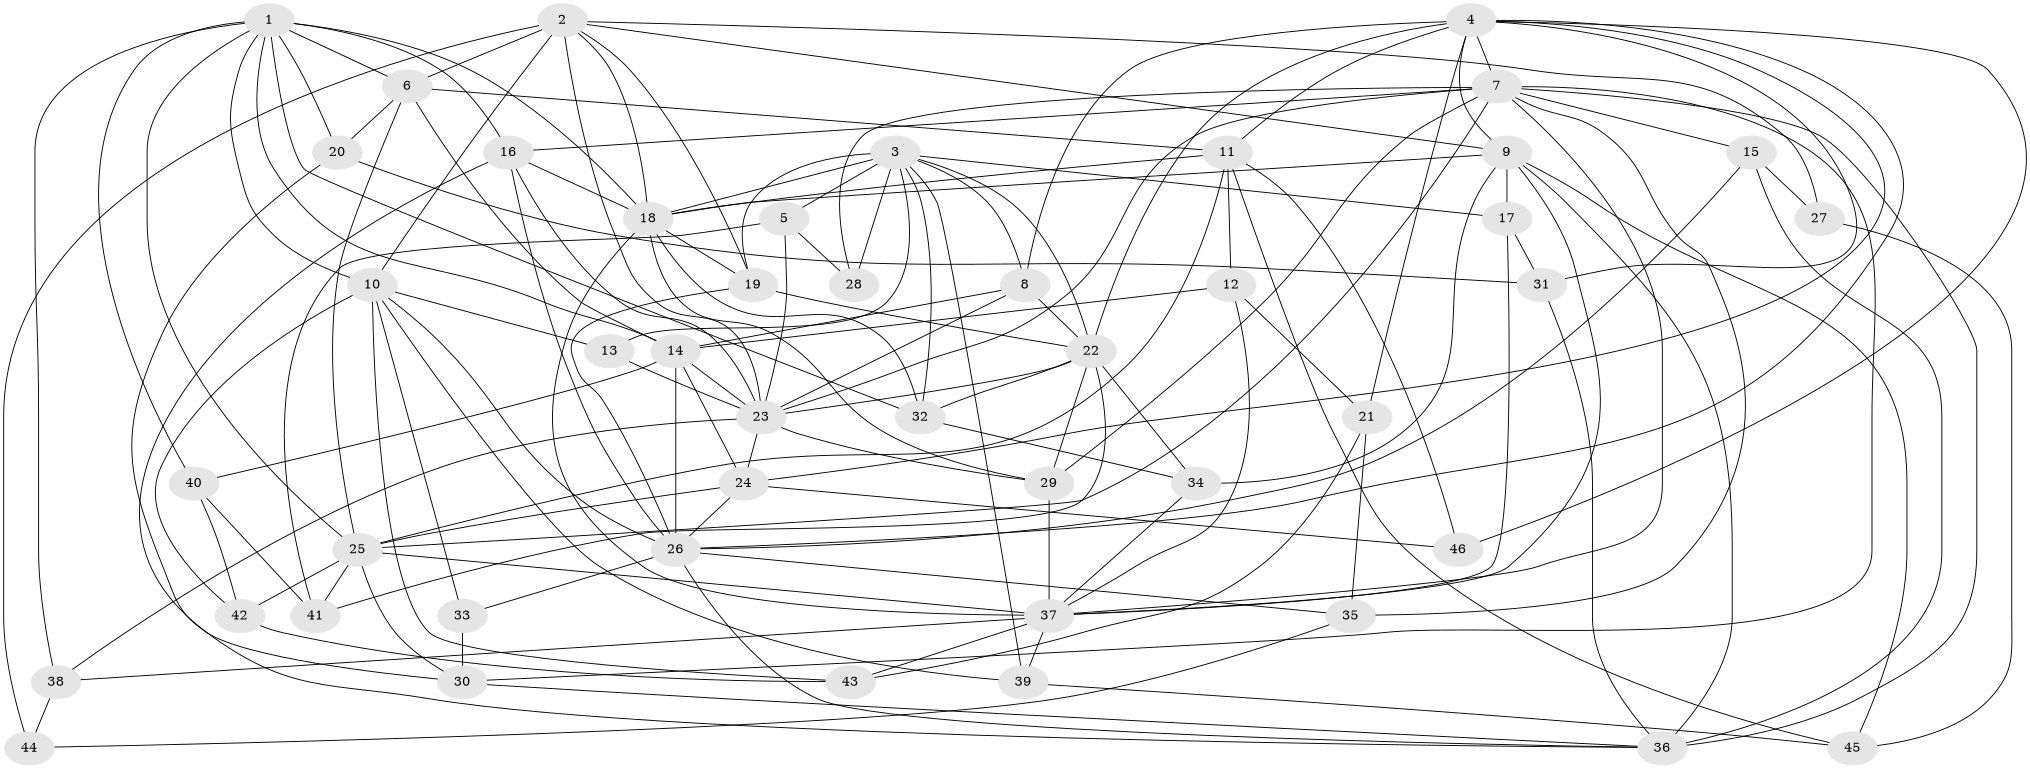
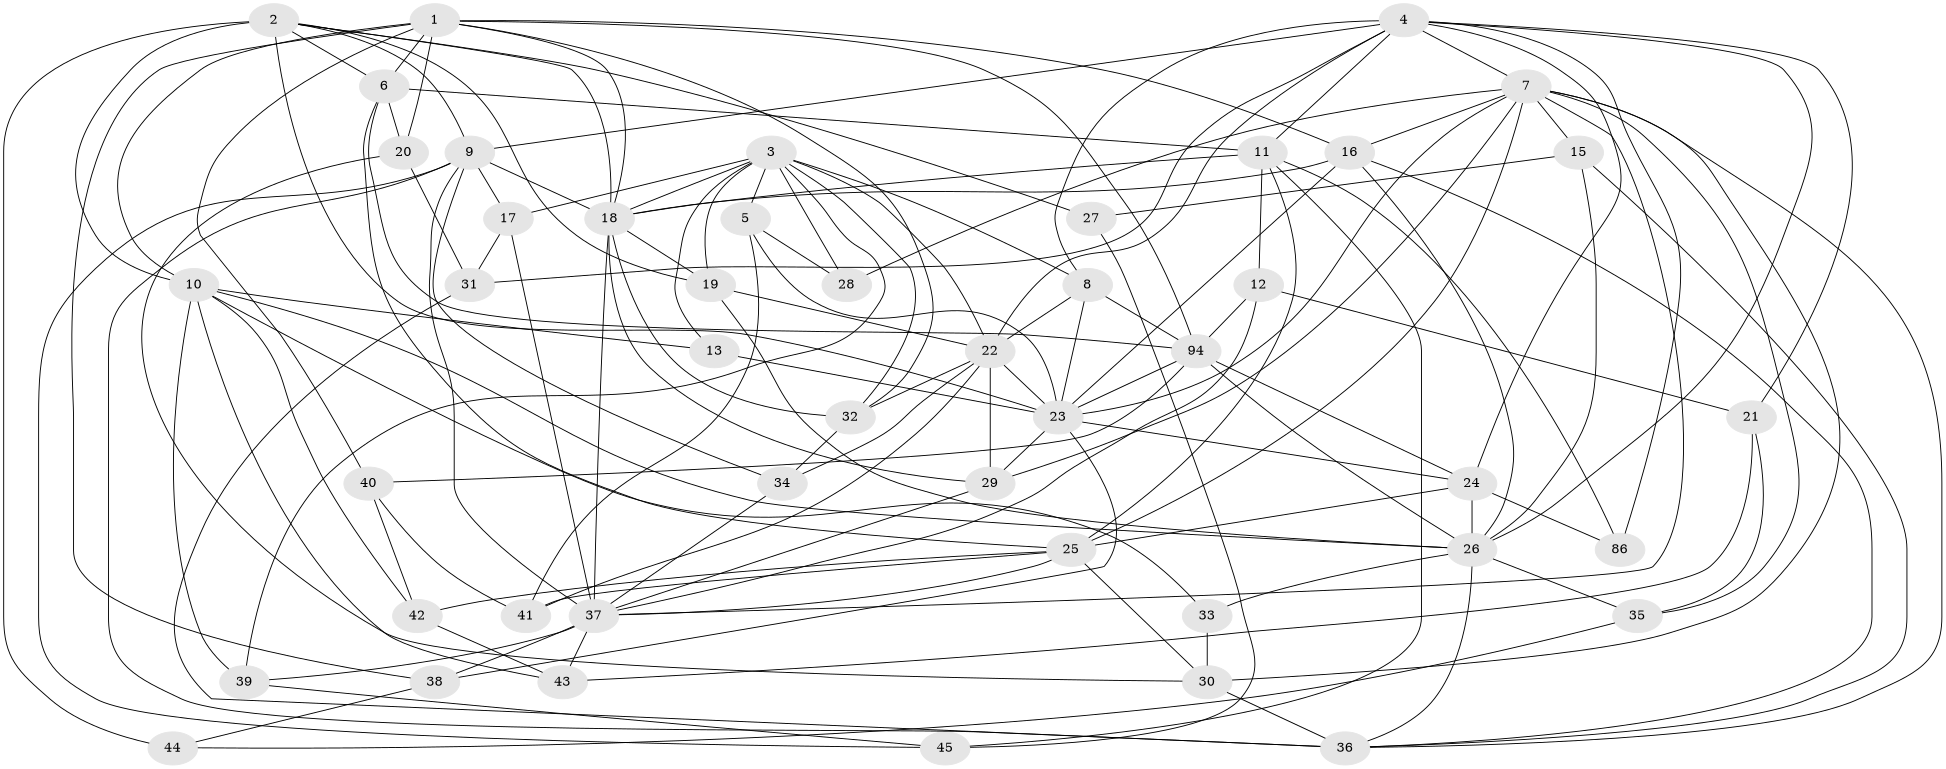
(160, 293) -> none
(676, 351) -> (1196, 351)
(1458, 550) -> (1620, 550)
